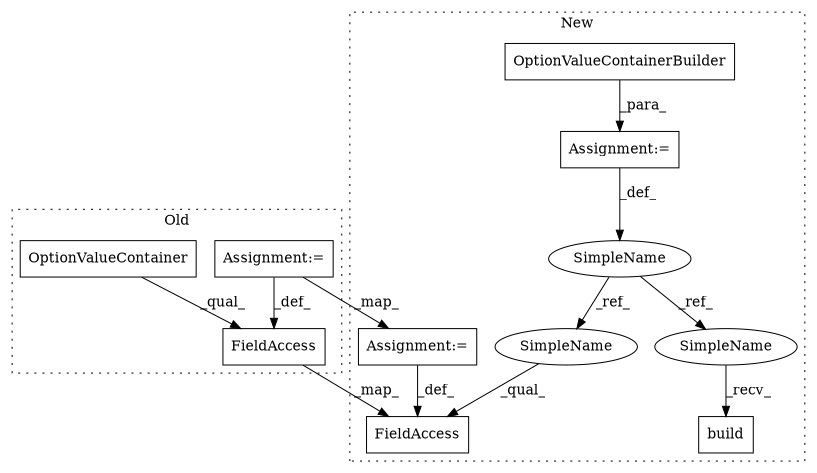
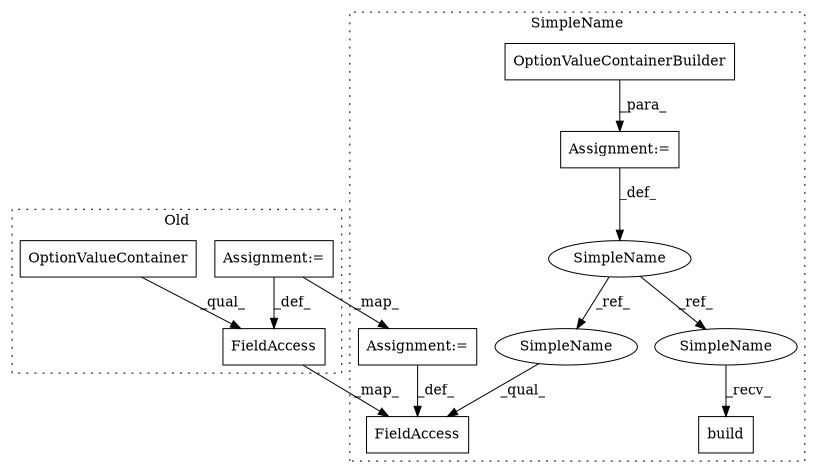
(577, 24) -> (577, 24)
